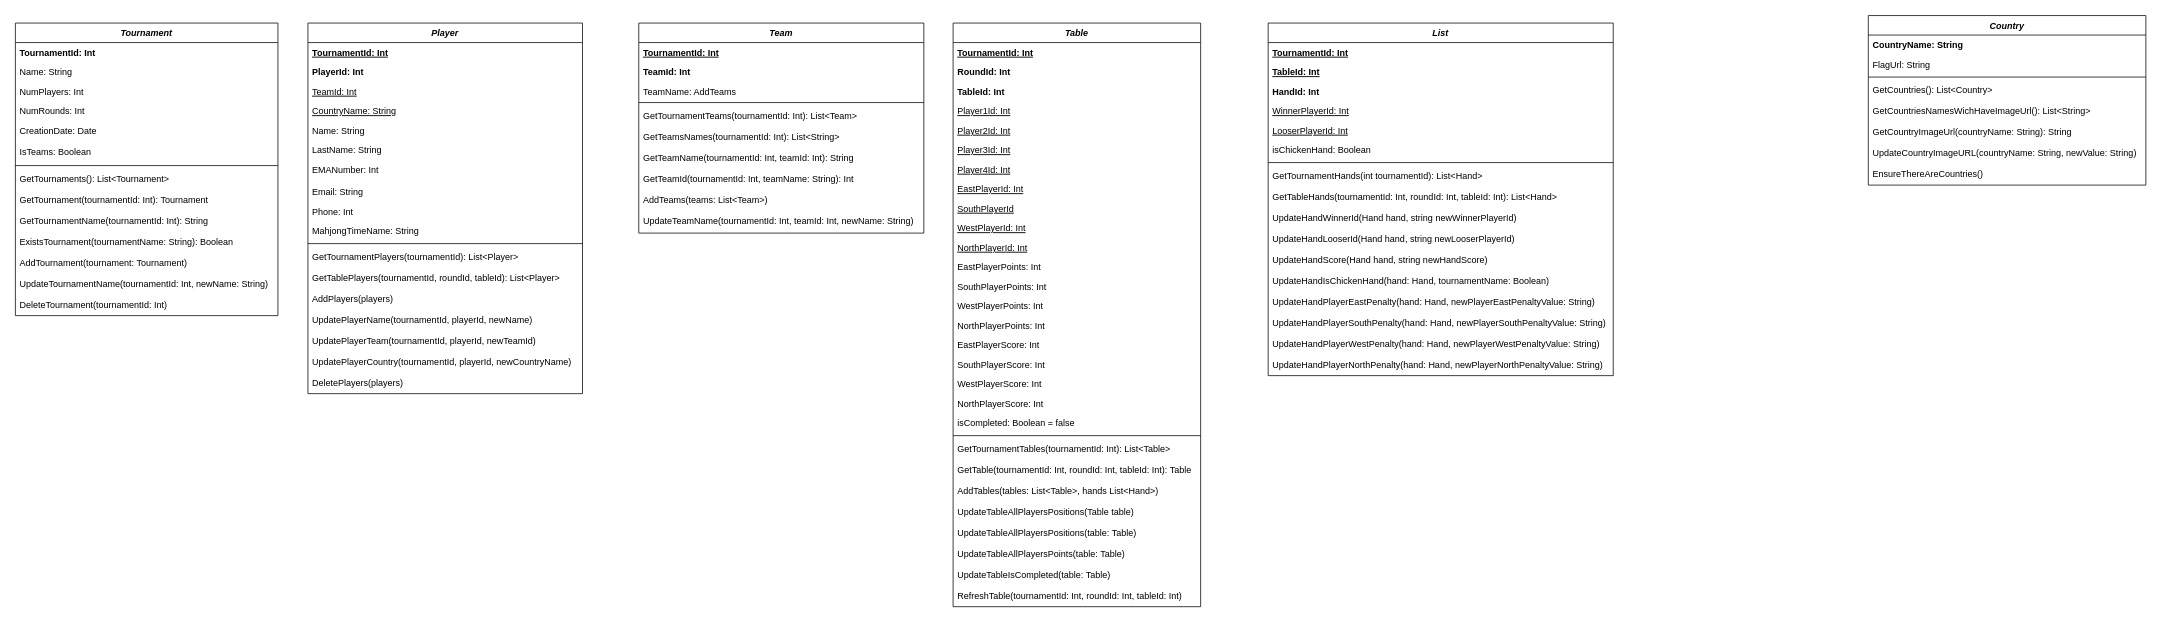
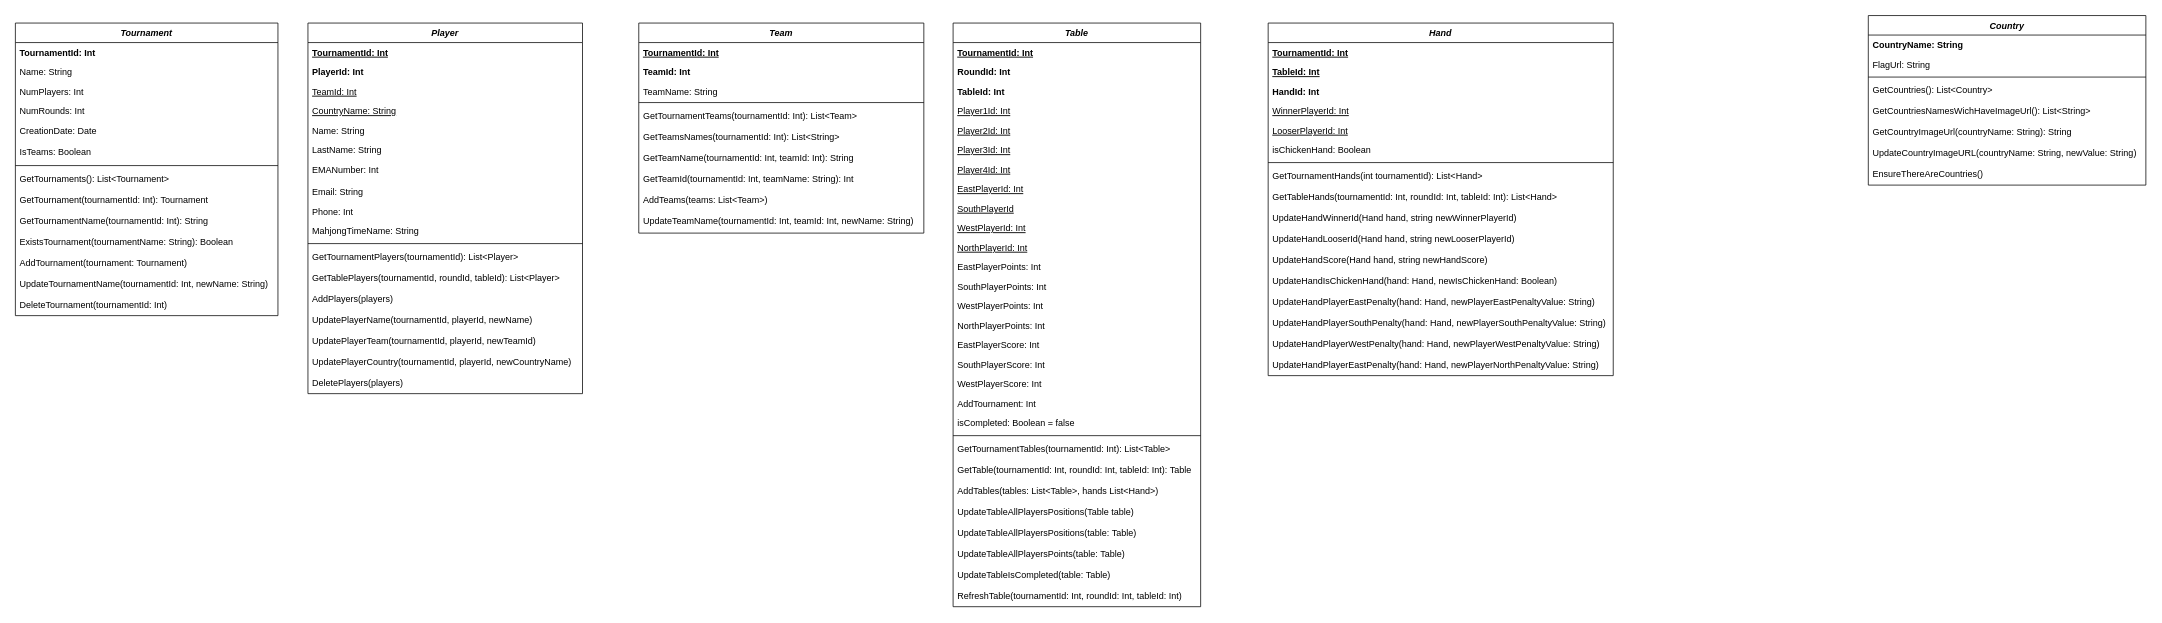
(1440, 33) -> (1440, 33)
(686, 92) -> (680, 92)
(1414, 281) -> (1418, 281)
(1449, 365) -> (1447, 365)
(1006, 404) -> (1000, 404)
